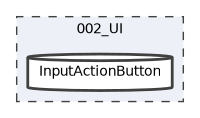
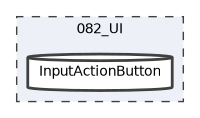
(100, 30) -> (100, 30)
